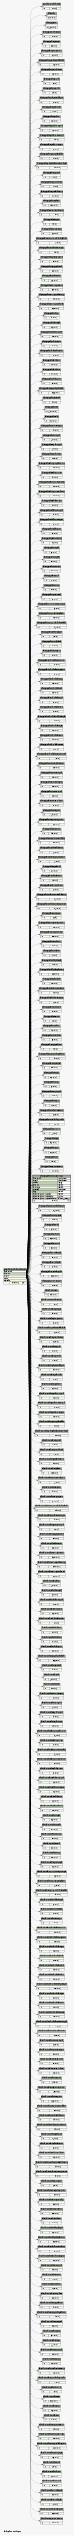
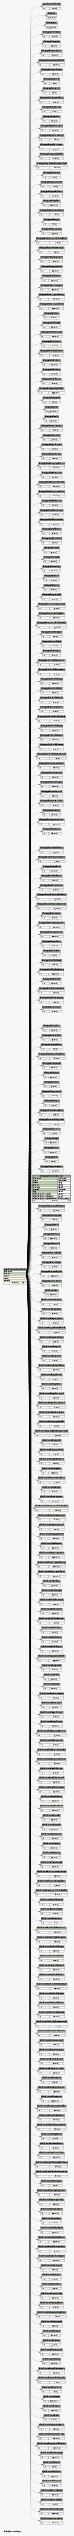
(52, 841) -> none
(55, 918) -> (54, 918)
(52, 1019) -> none
(56, 2045) -> (56, 2045)
